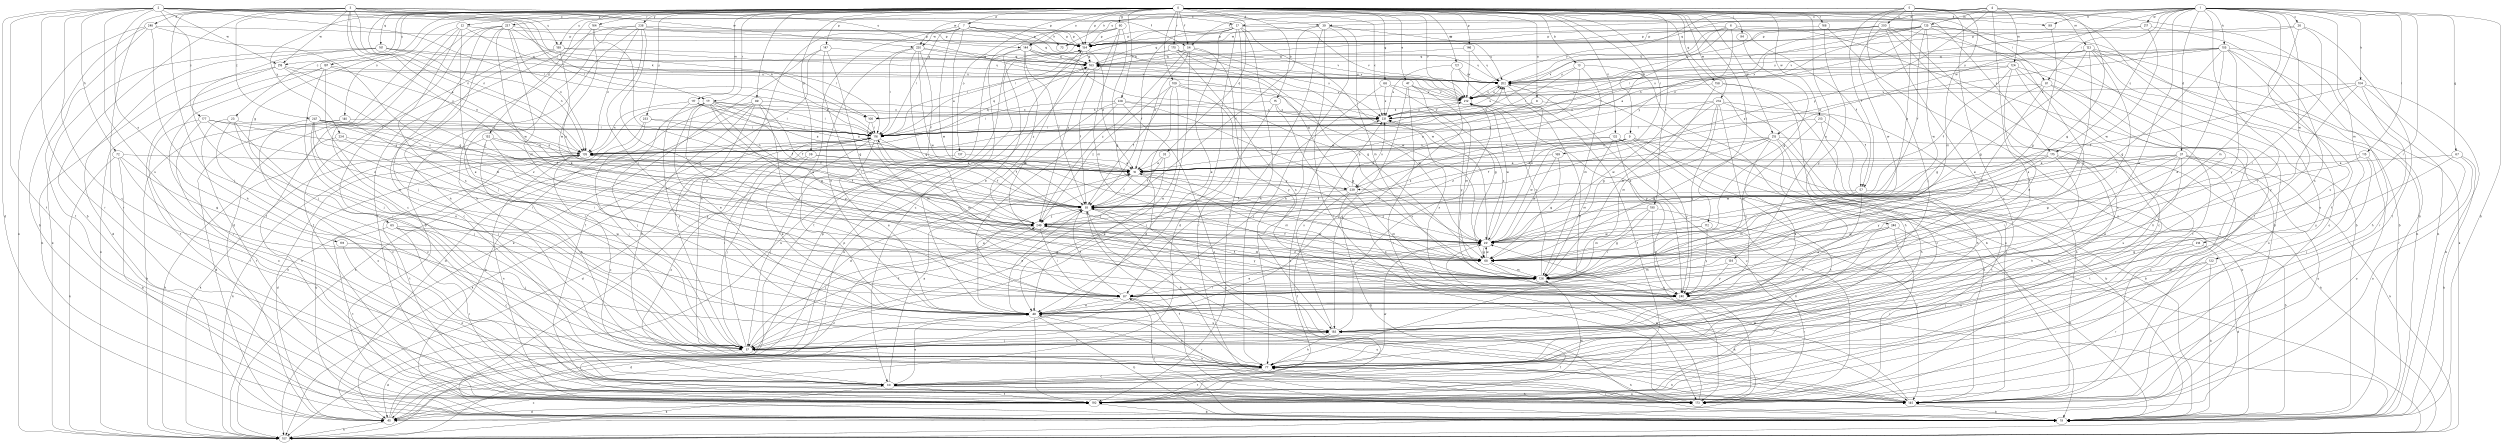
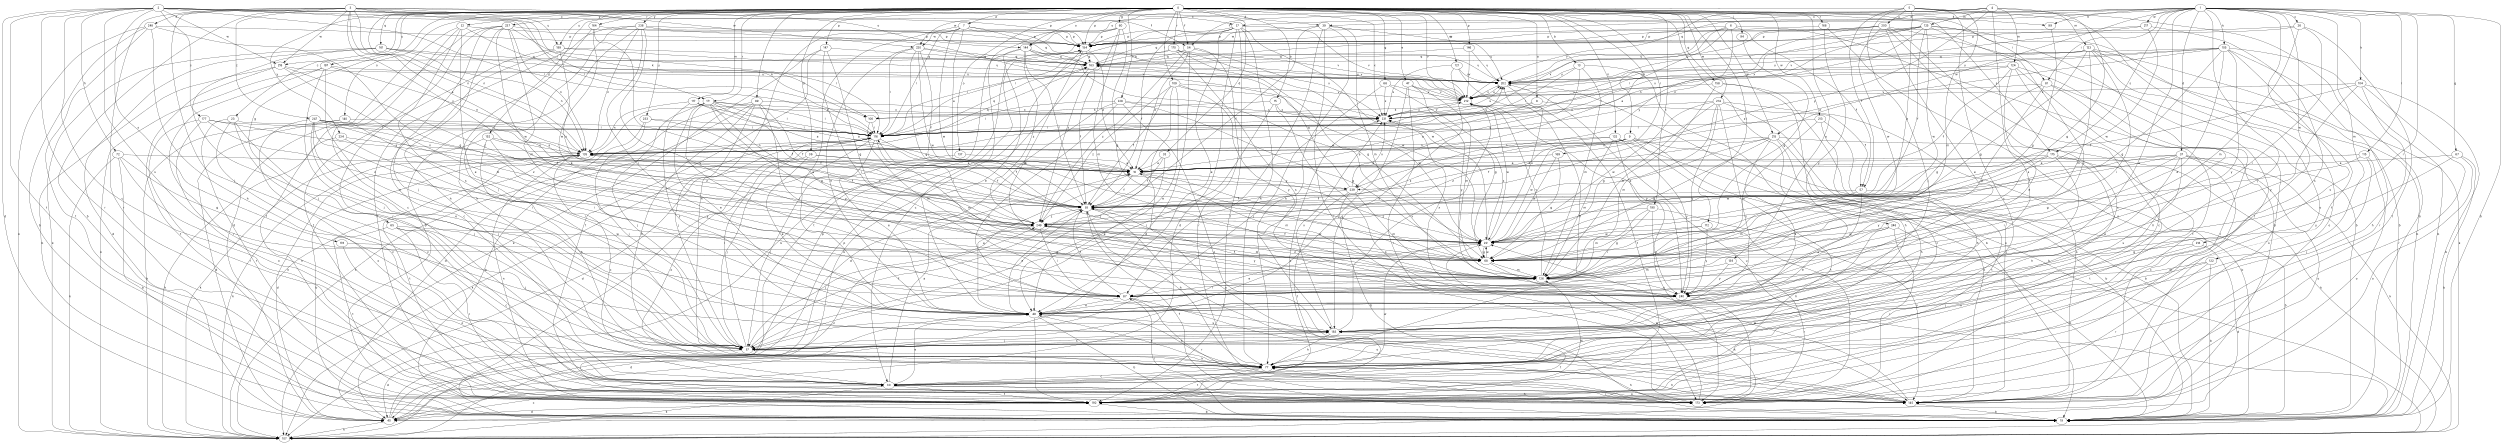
(1062, 48) -> none
